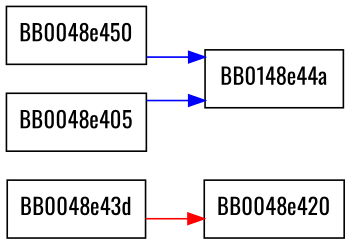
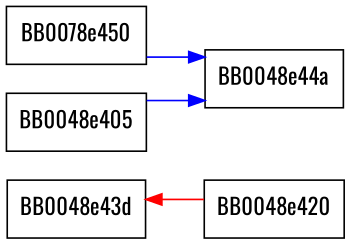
(76, 35) -> (76, 35)
(274, 79) -> (274, 79)
(167, 219) -> (183, 199)
